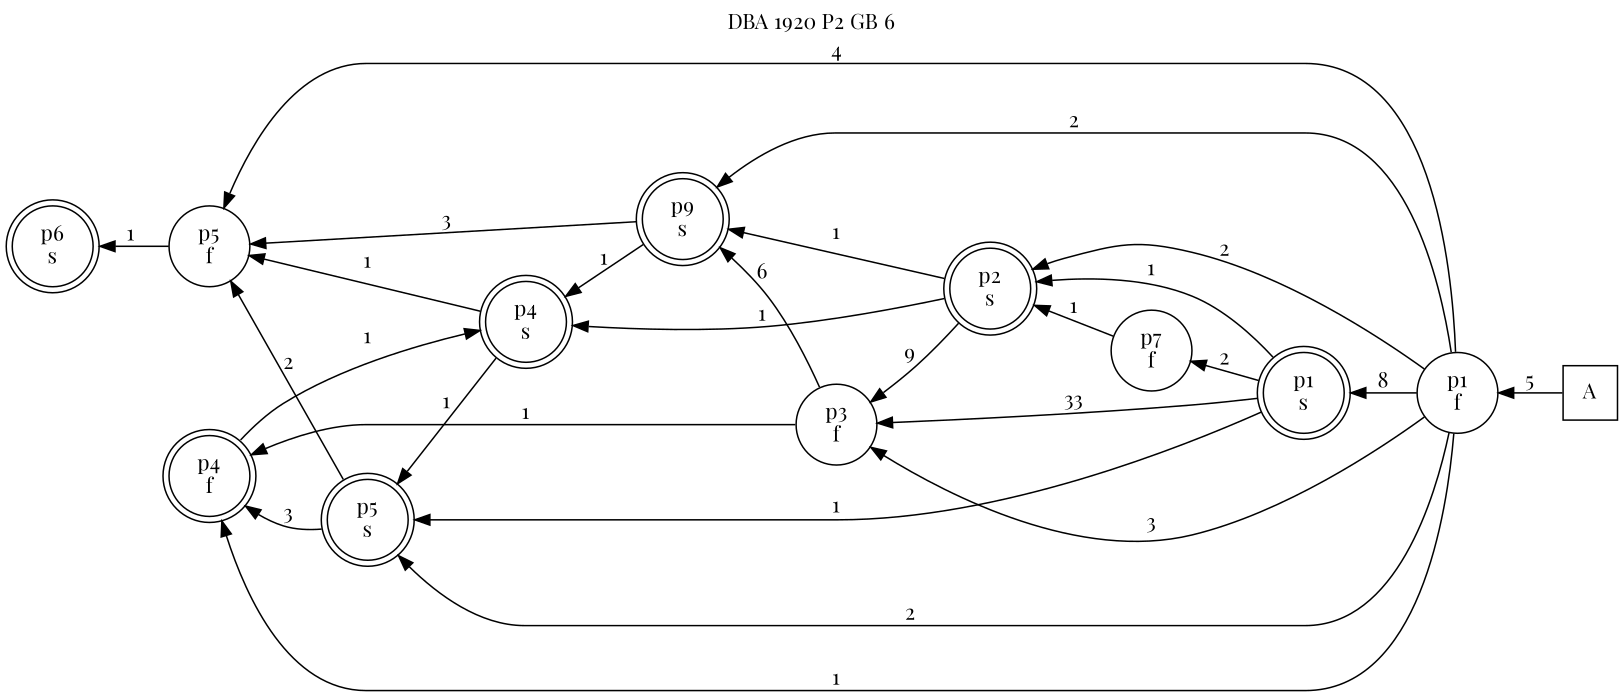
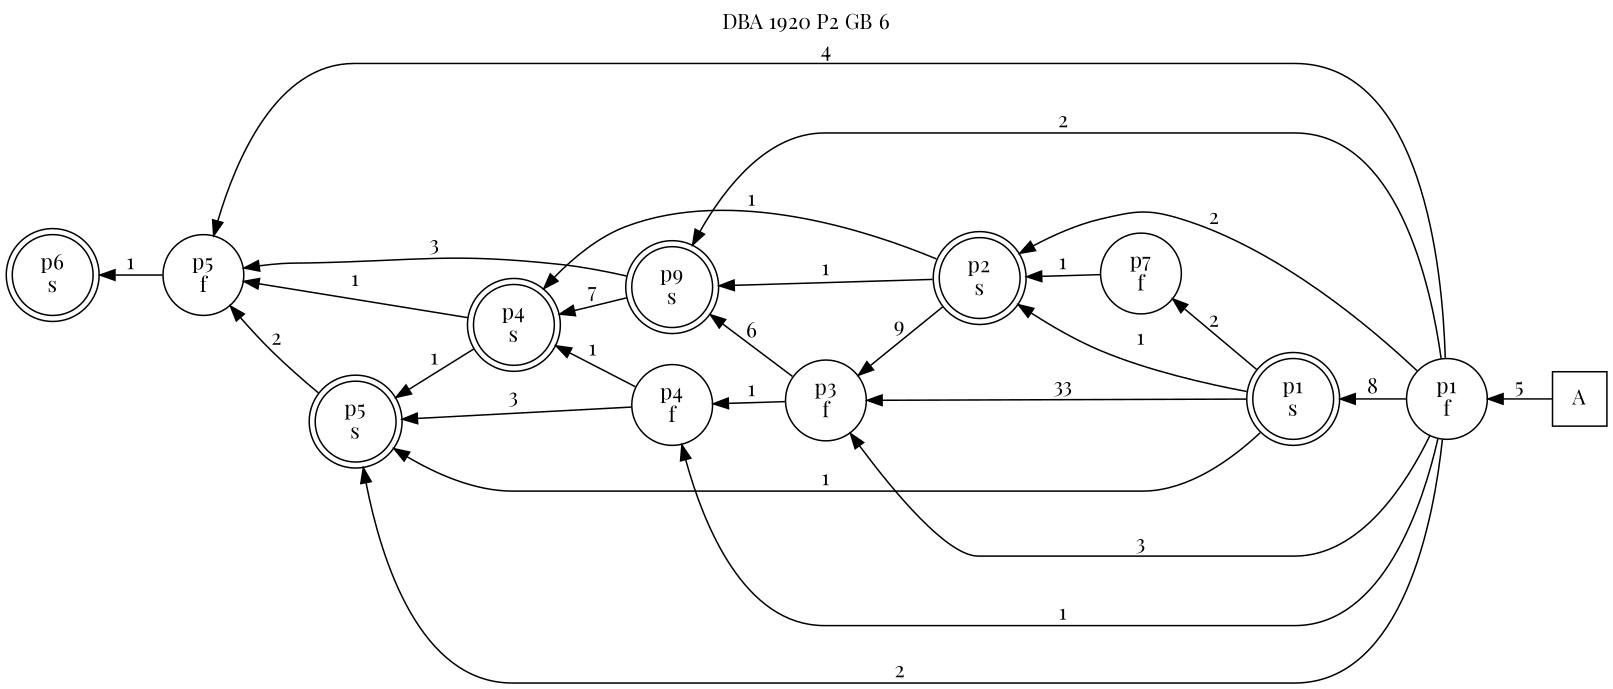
(604, 259) -> (593, 292)
(209, 476) -> (672, 405)
(289, 527) -> (525, 413)
